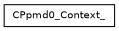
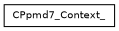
(59, 16) -> (59, 16)
